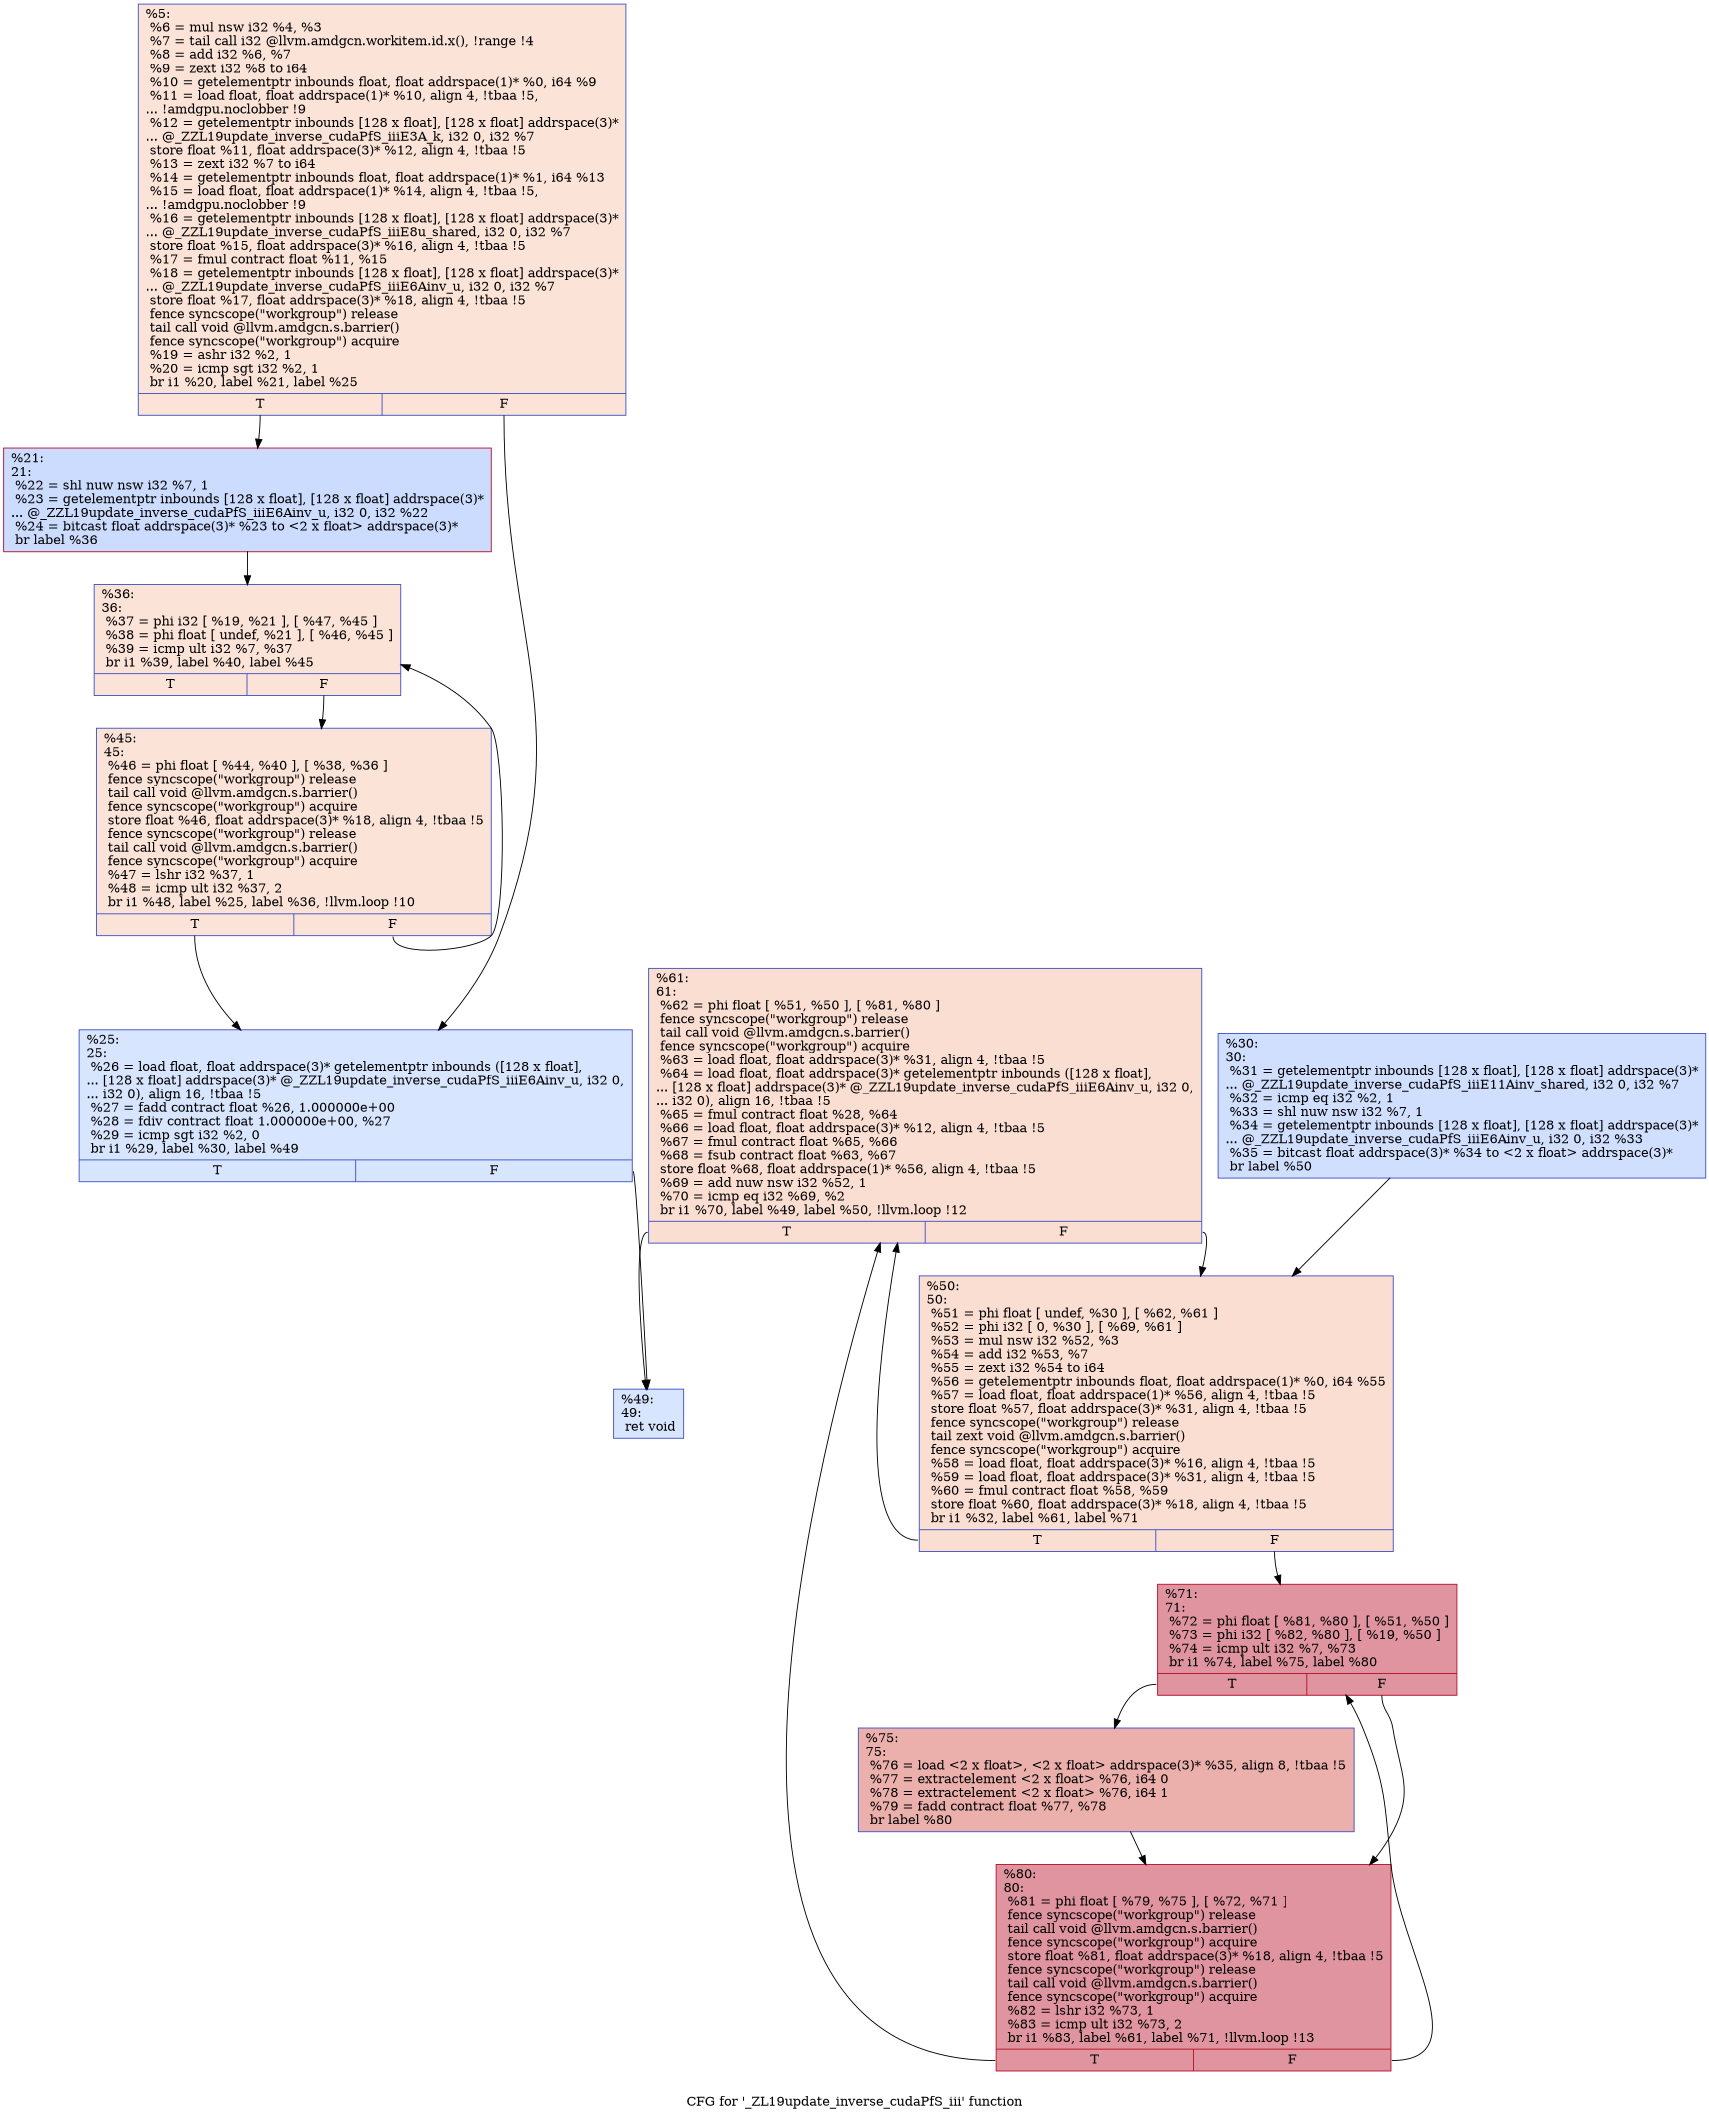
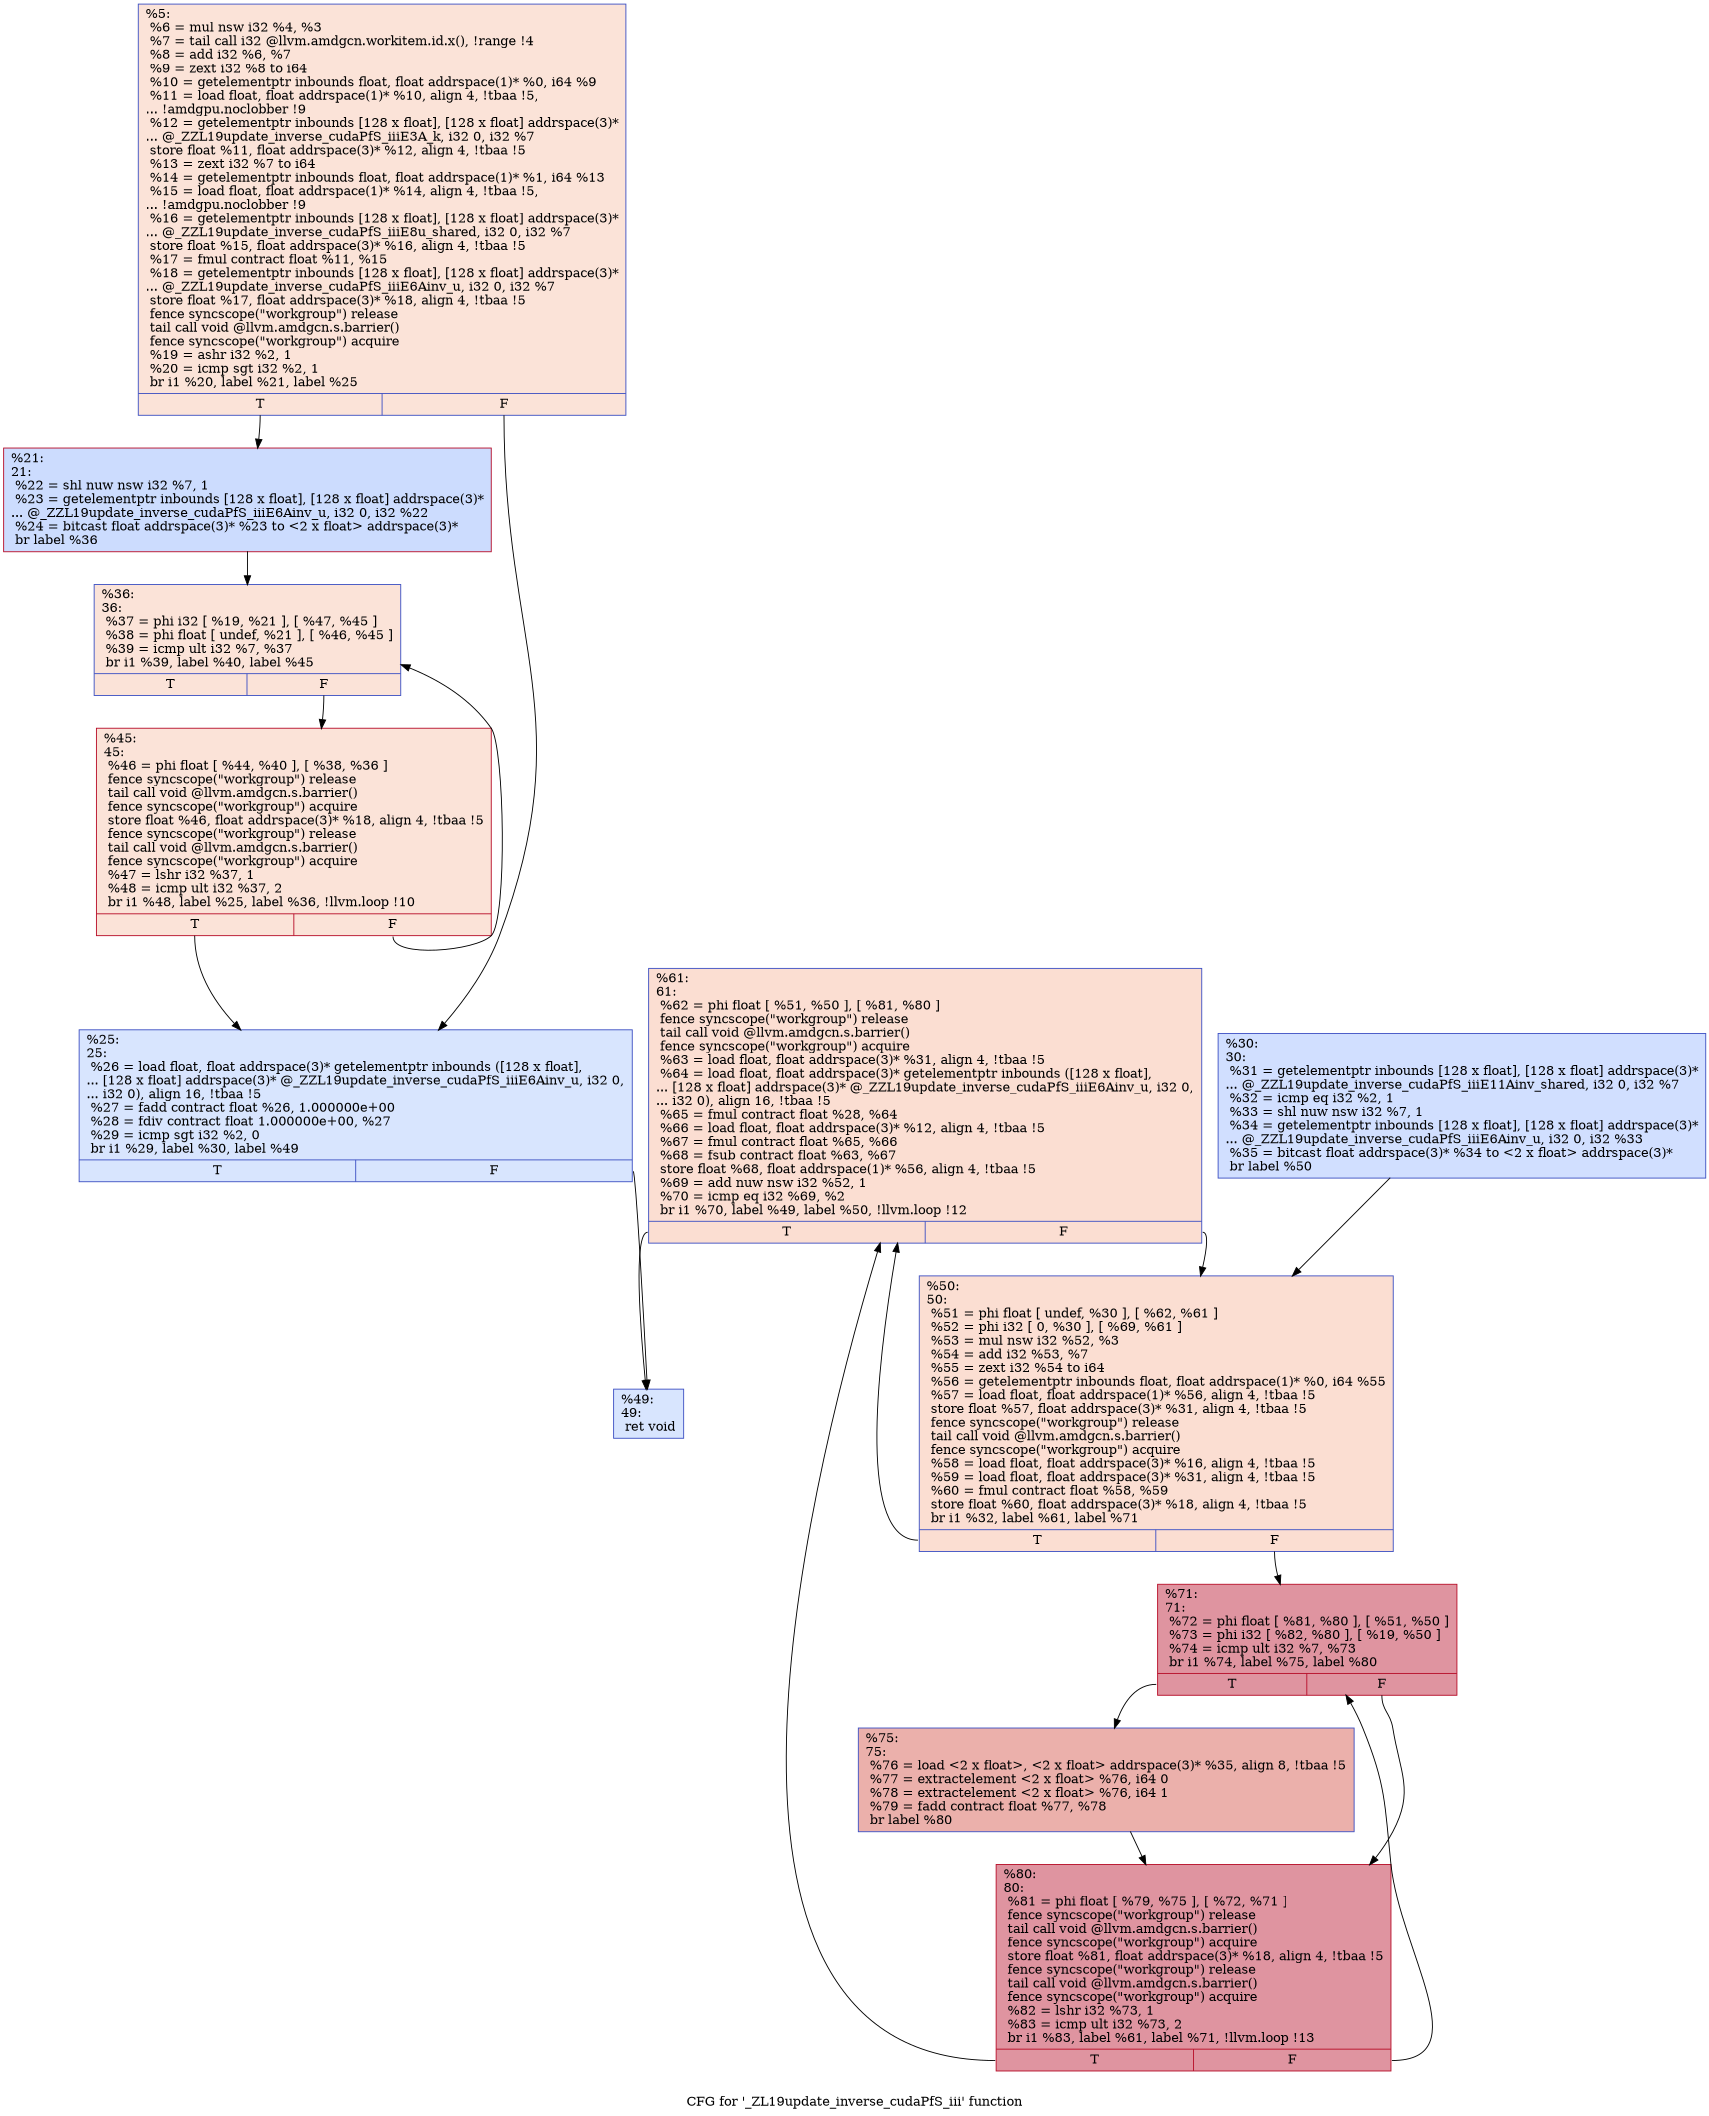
(294, 832) -> (294, 832)
(1056, 1436) -> (1054, 1436)
